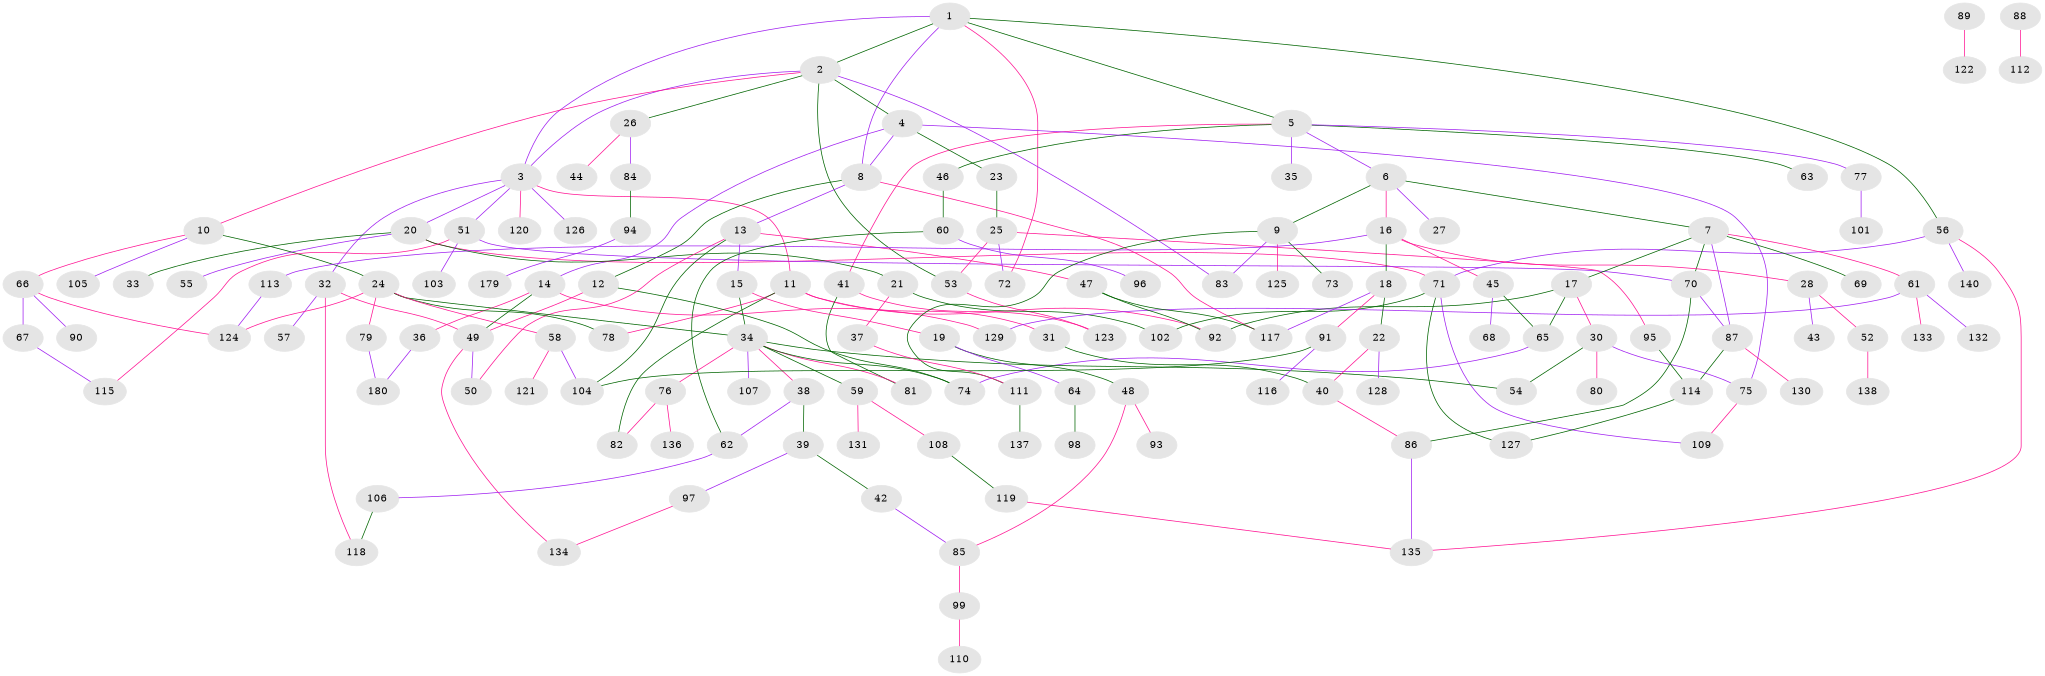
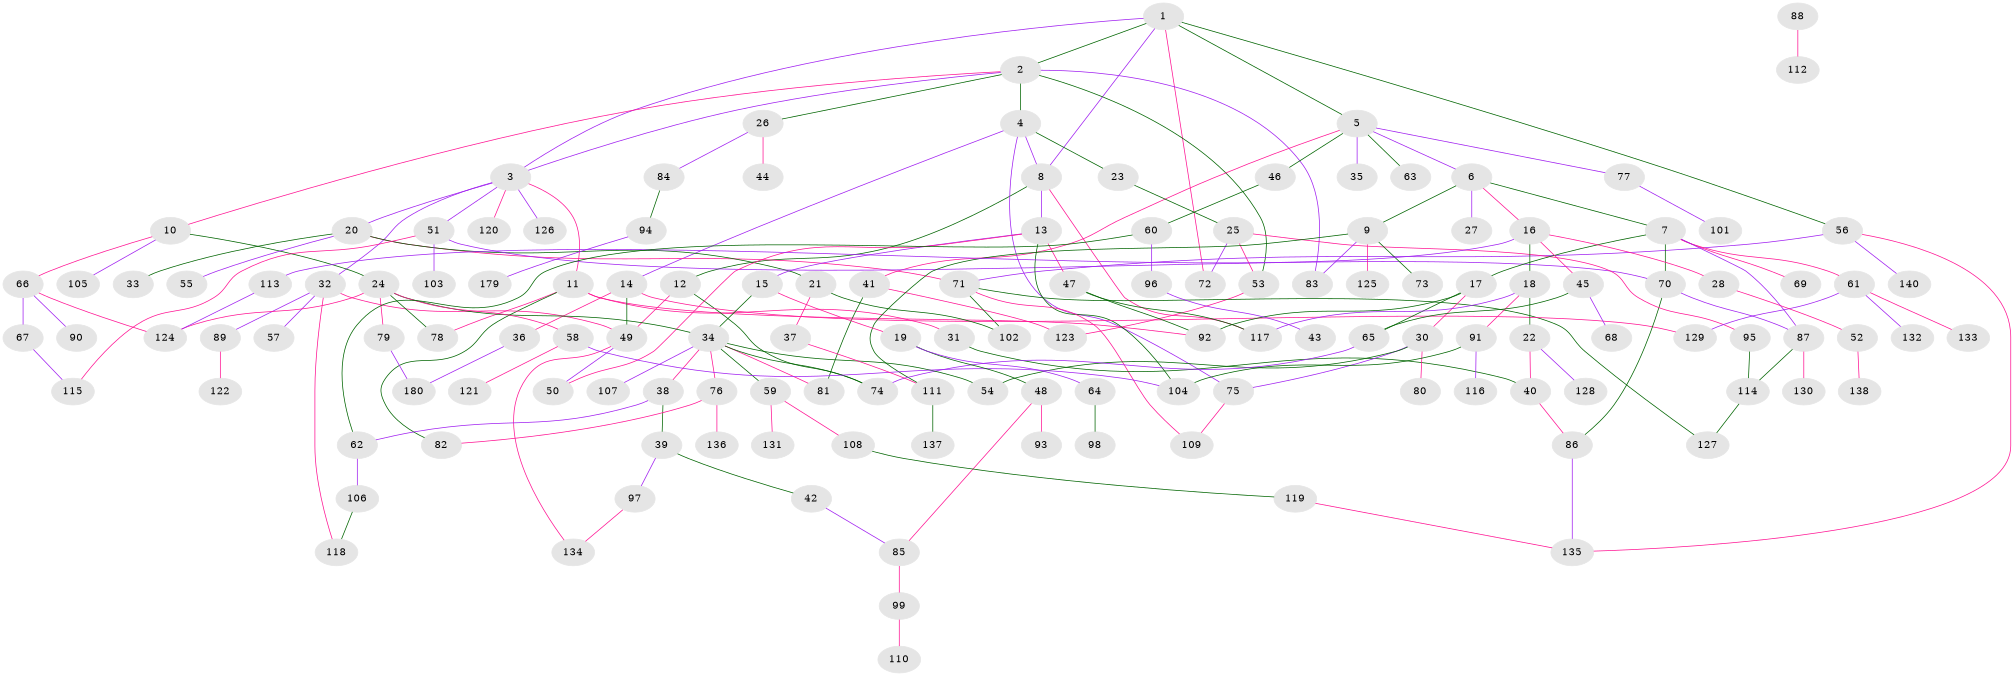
(1796, 257) -> (1735, 259)
none -> (284, 306)
(1811, 314) -> (1234, 311)
(1524, 420) -> (1104, 335)
